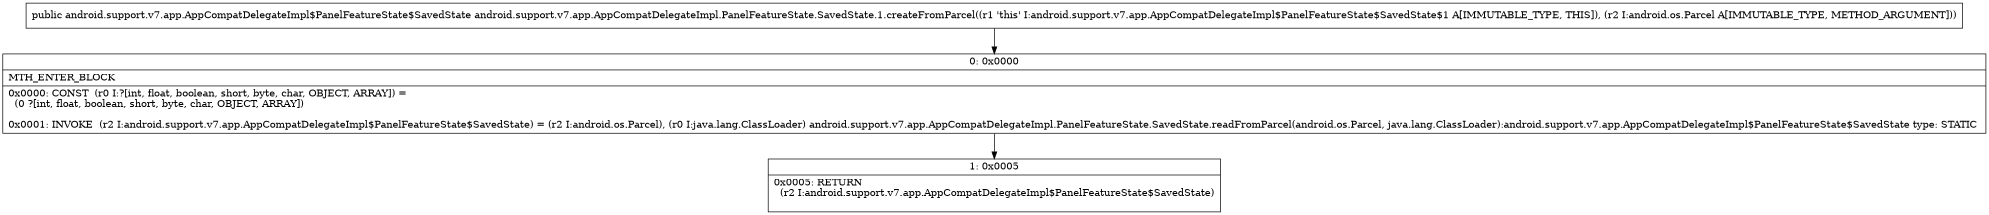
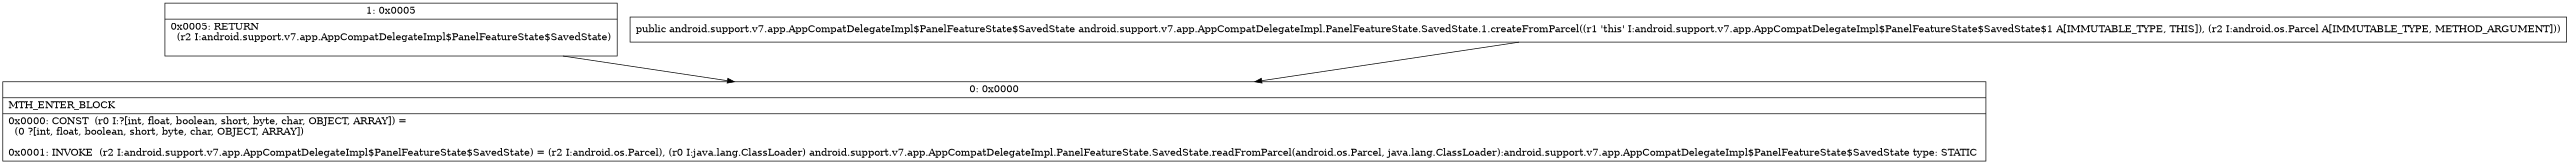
(994, 143) -> (645, 68)
